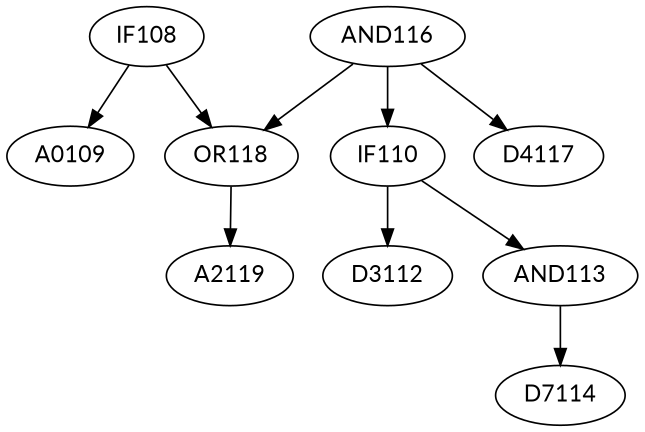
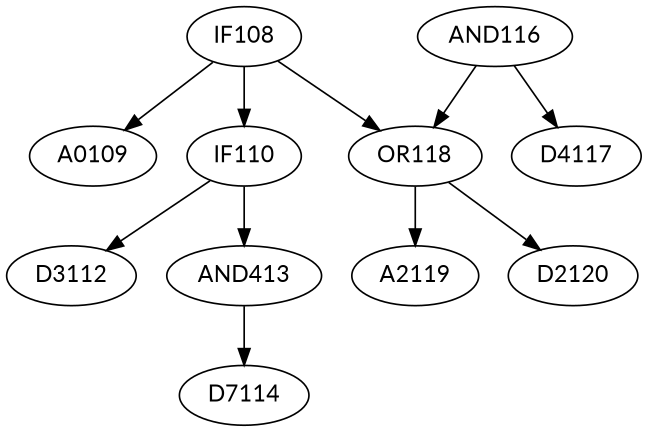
(388, 88) -> (244, 88)
(560, 276) -> (244, 276)
none -> (573, 276)
